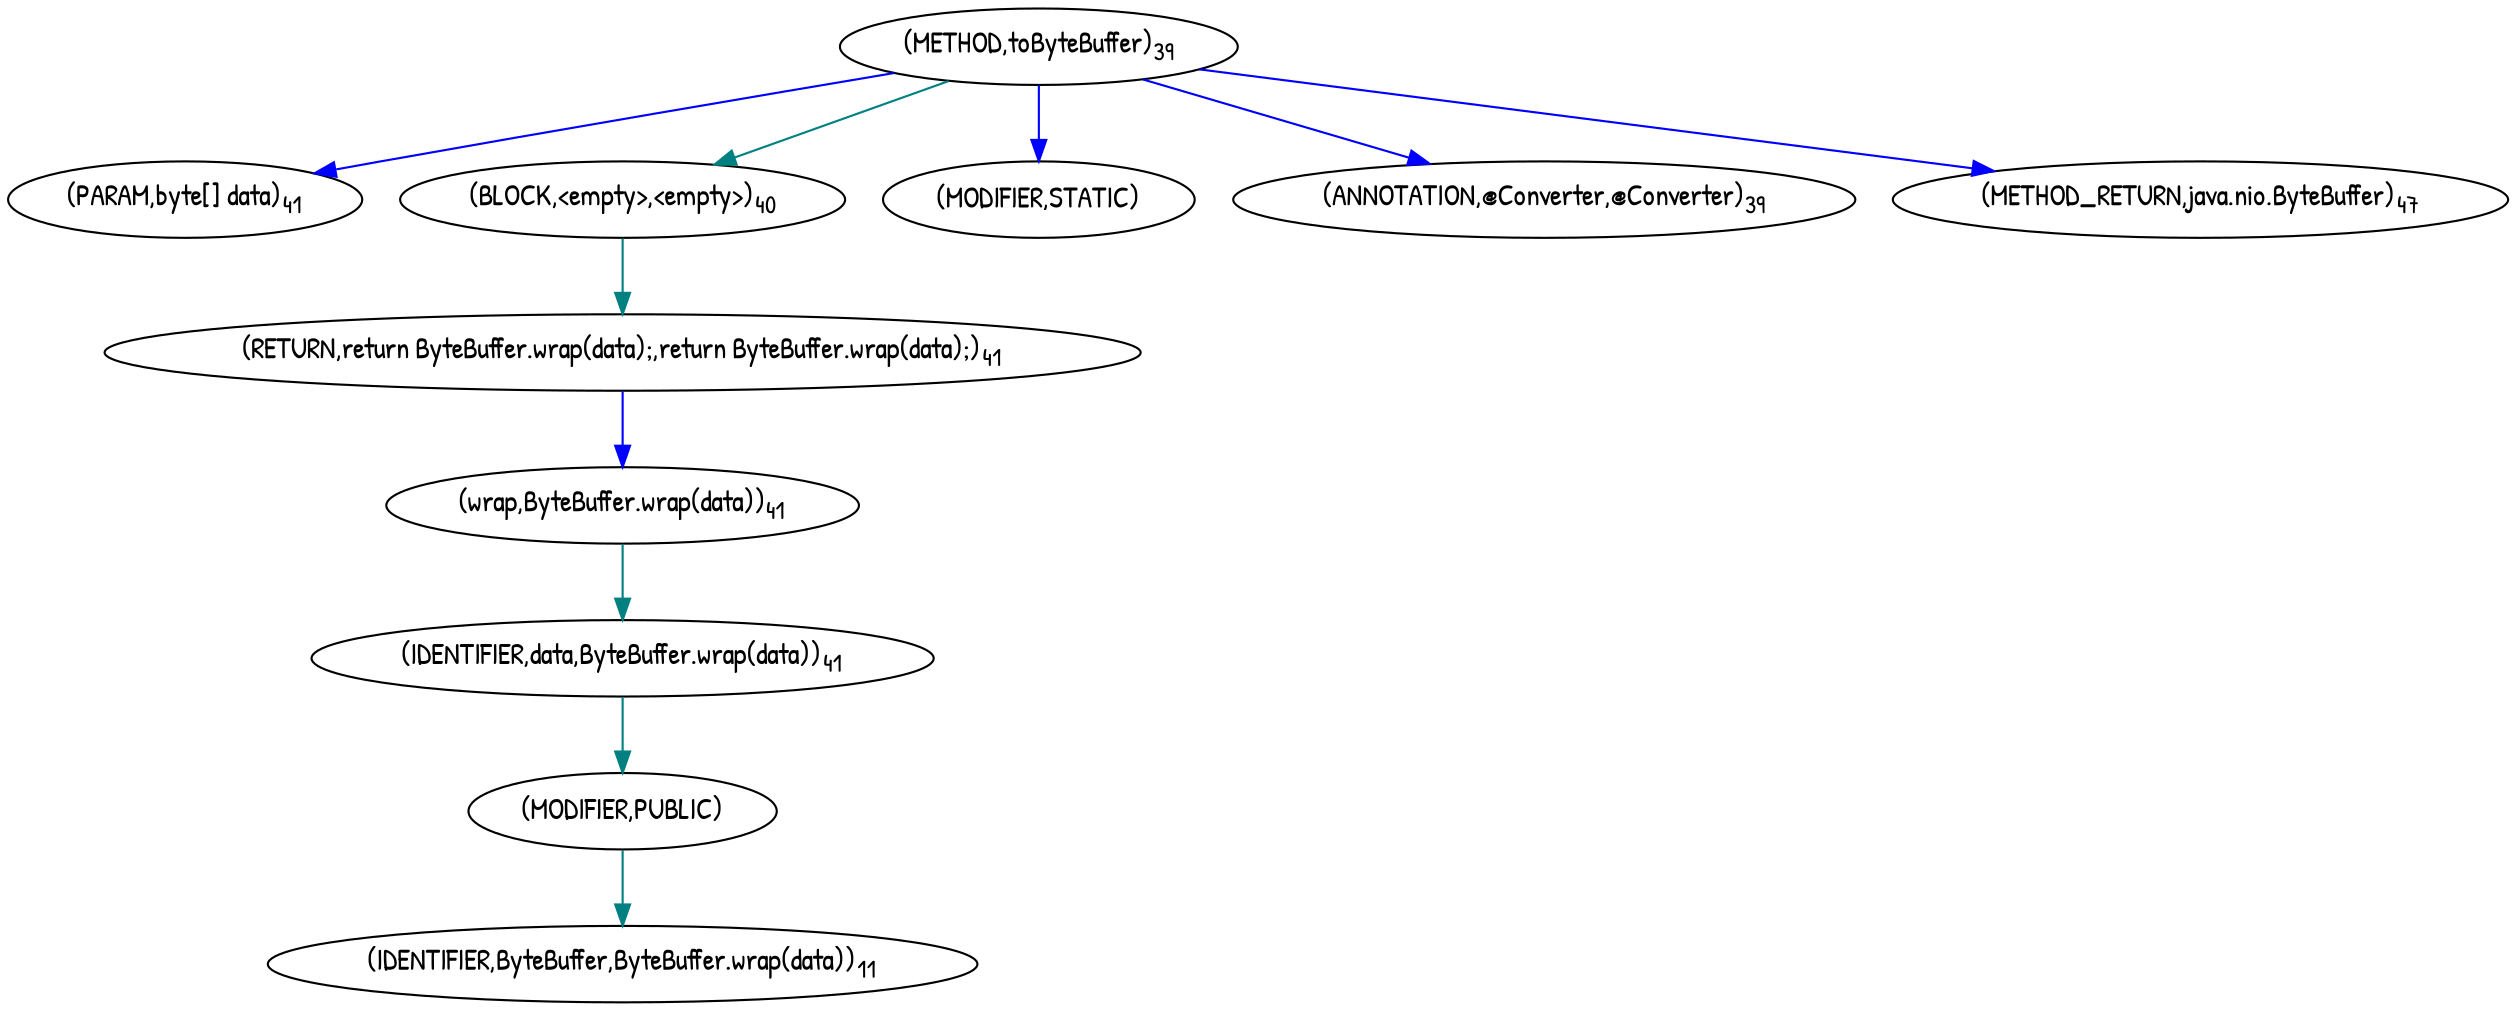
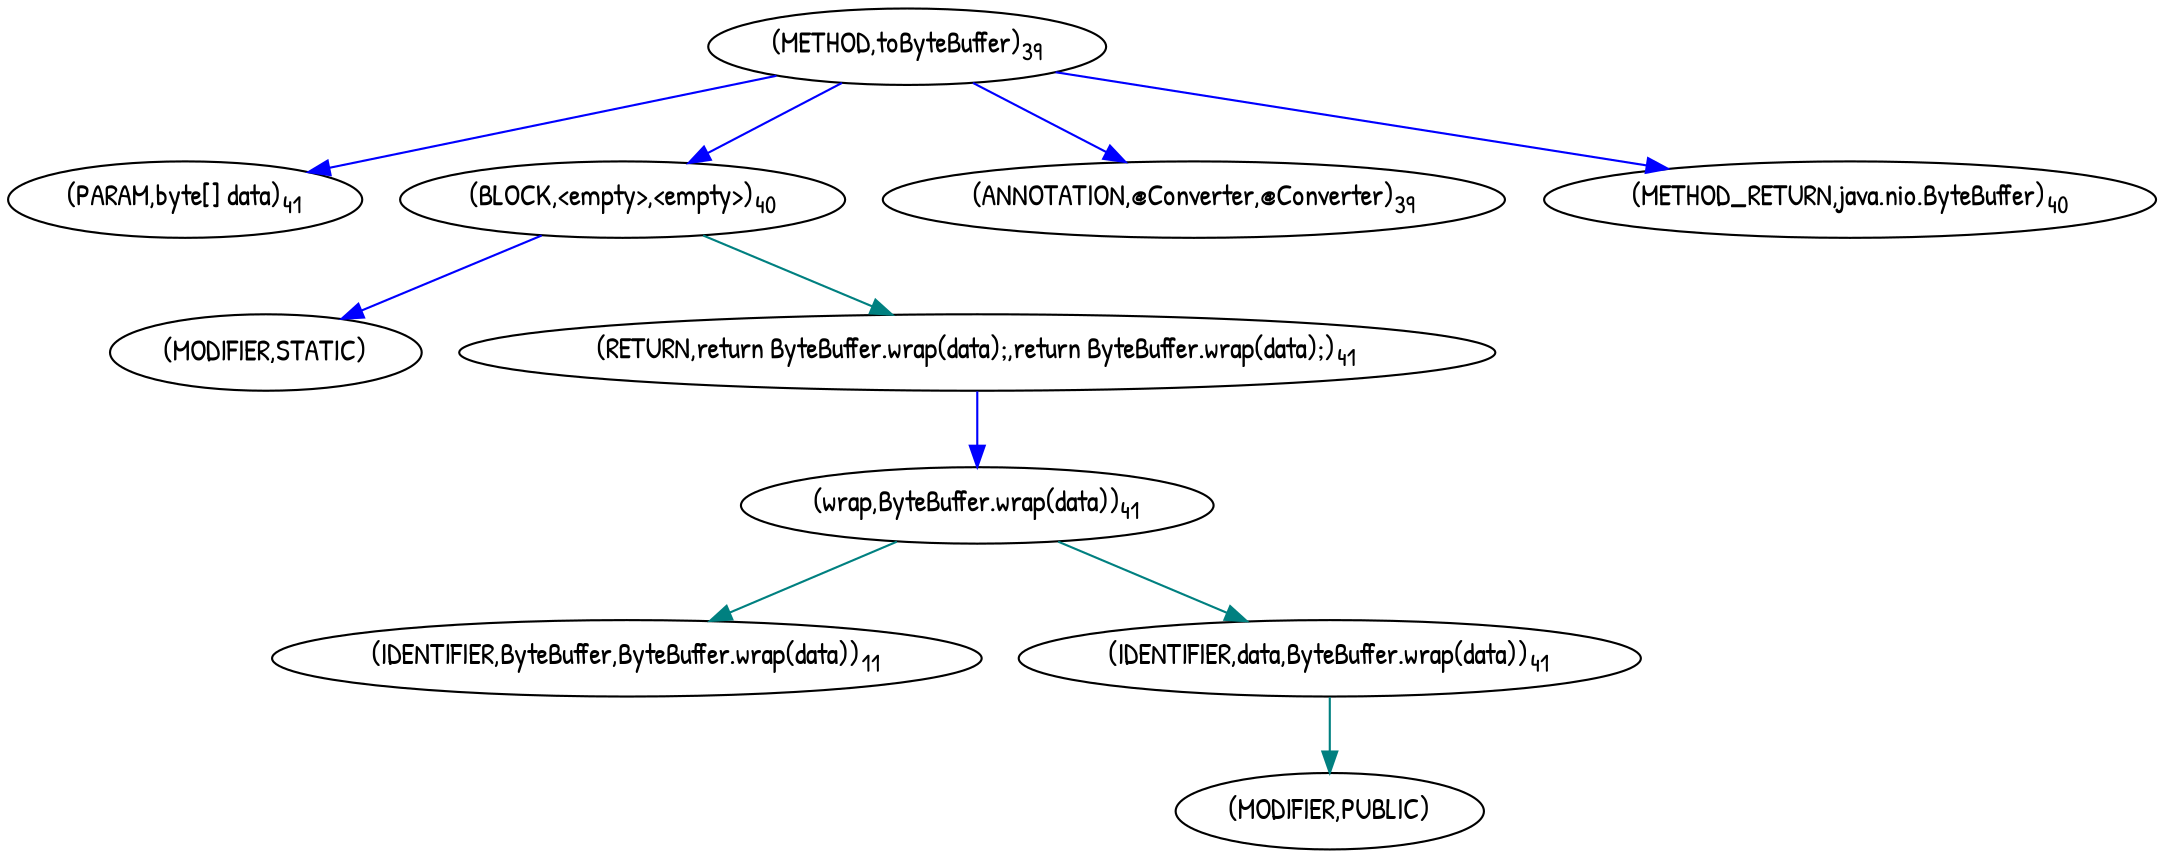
(1039, 113) -> (452, 273)
(841, 119) -> (775, 118)
(2409, 196) -> (2058, 196)
(623, 877) -> (813, 577)
